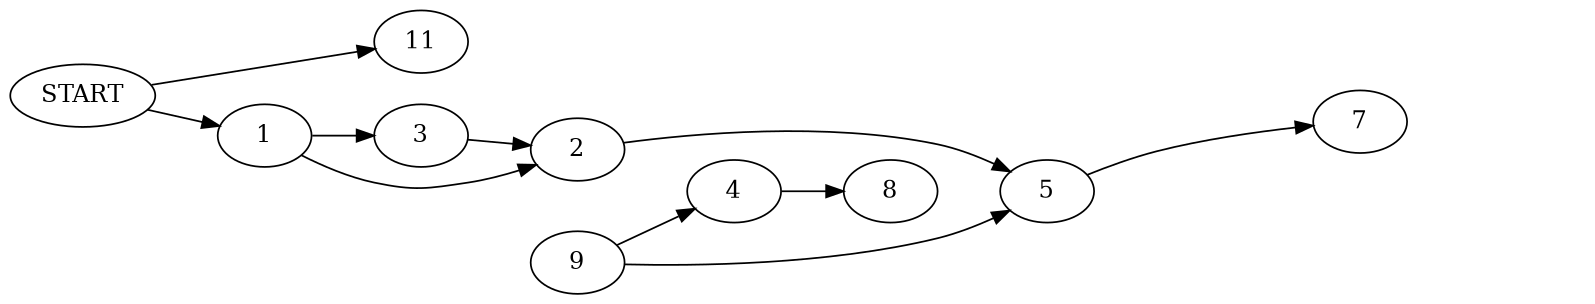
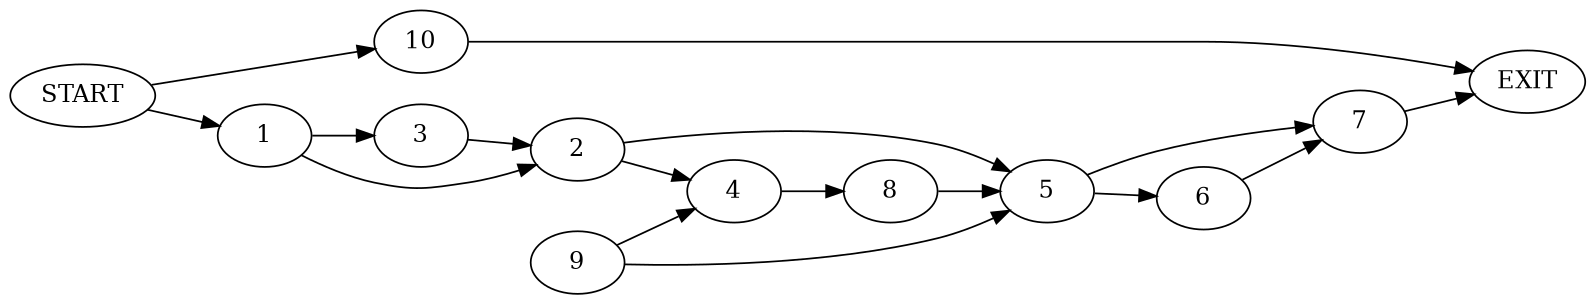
(421, 42) -> (421, 42)
none -> (1527, 82)
none -> (647, 168)
none -> (960, 191)
none -> (1204, 198)
